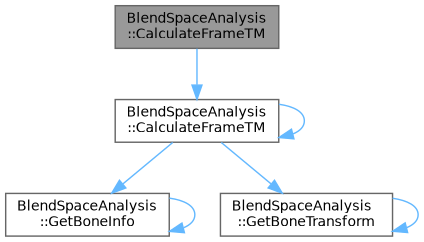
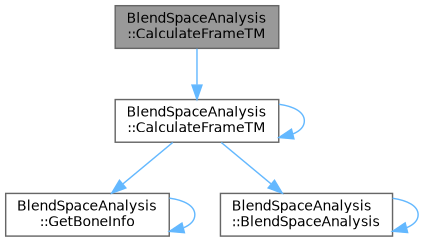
(306, 215) -> (306, 215)
